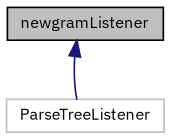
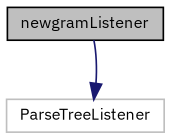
(74, 78) -> (96, 62)
